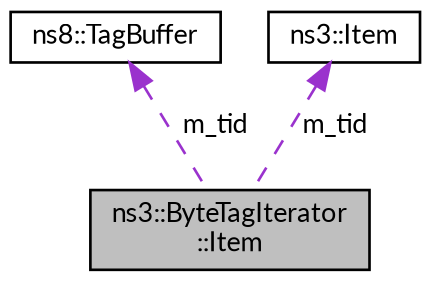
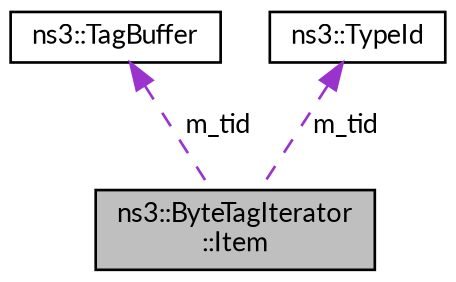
(116, 37) -> (116, 37)
(344, 37) -> (358, 37)
